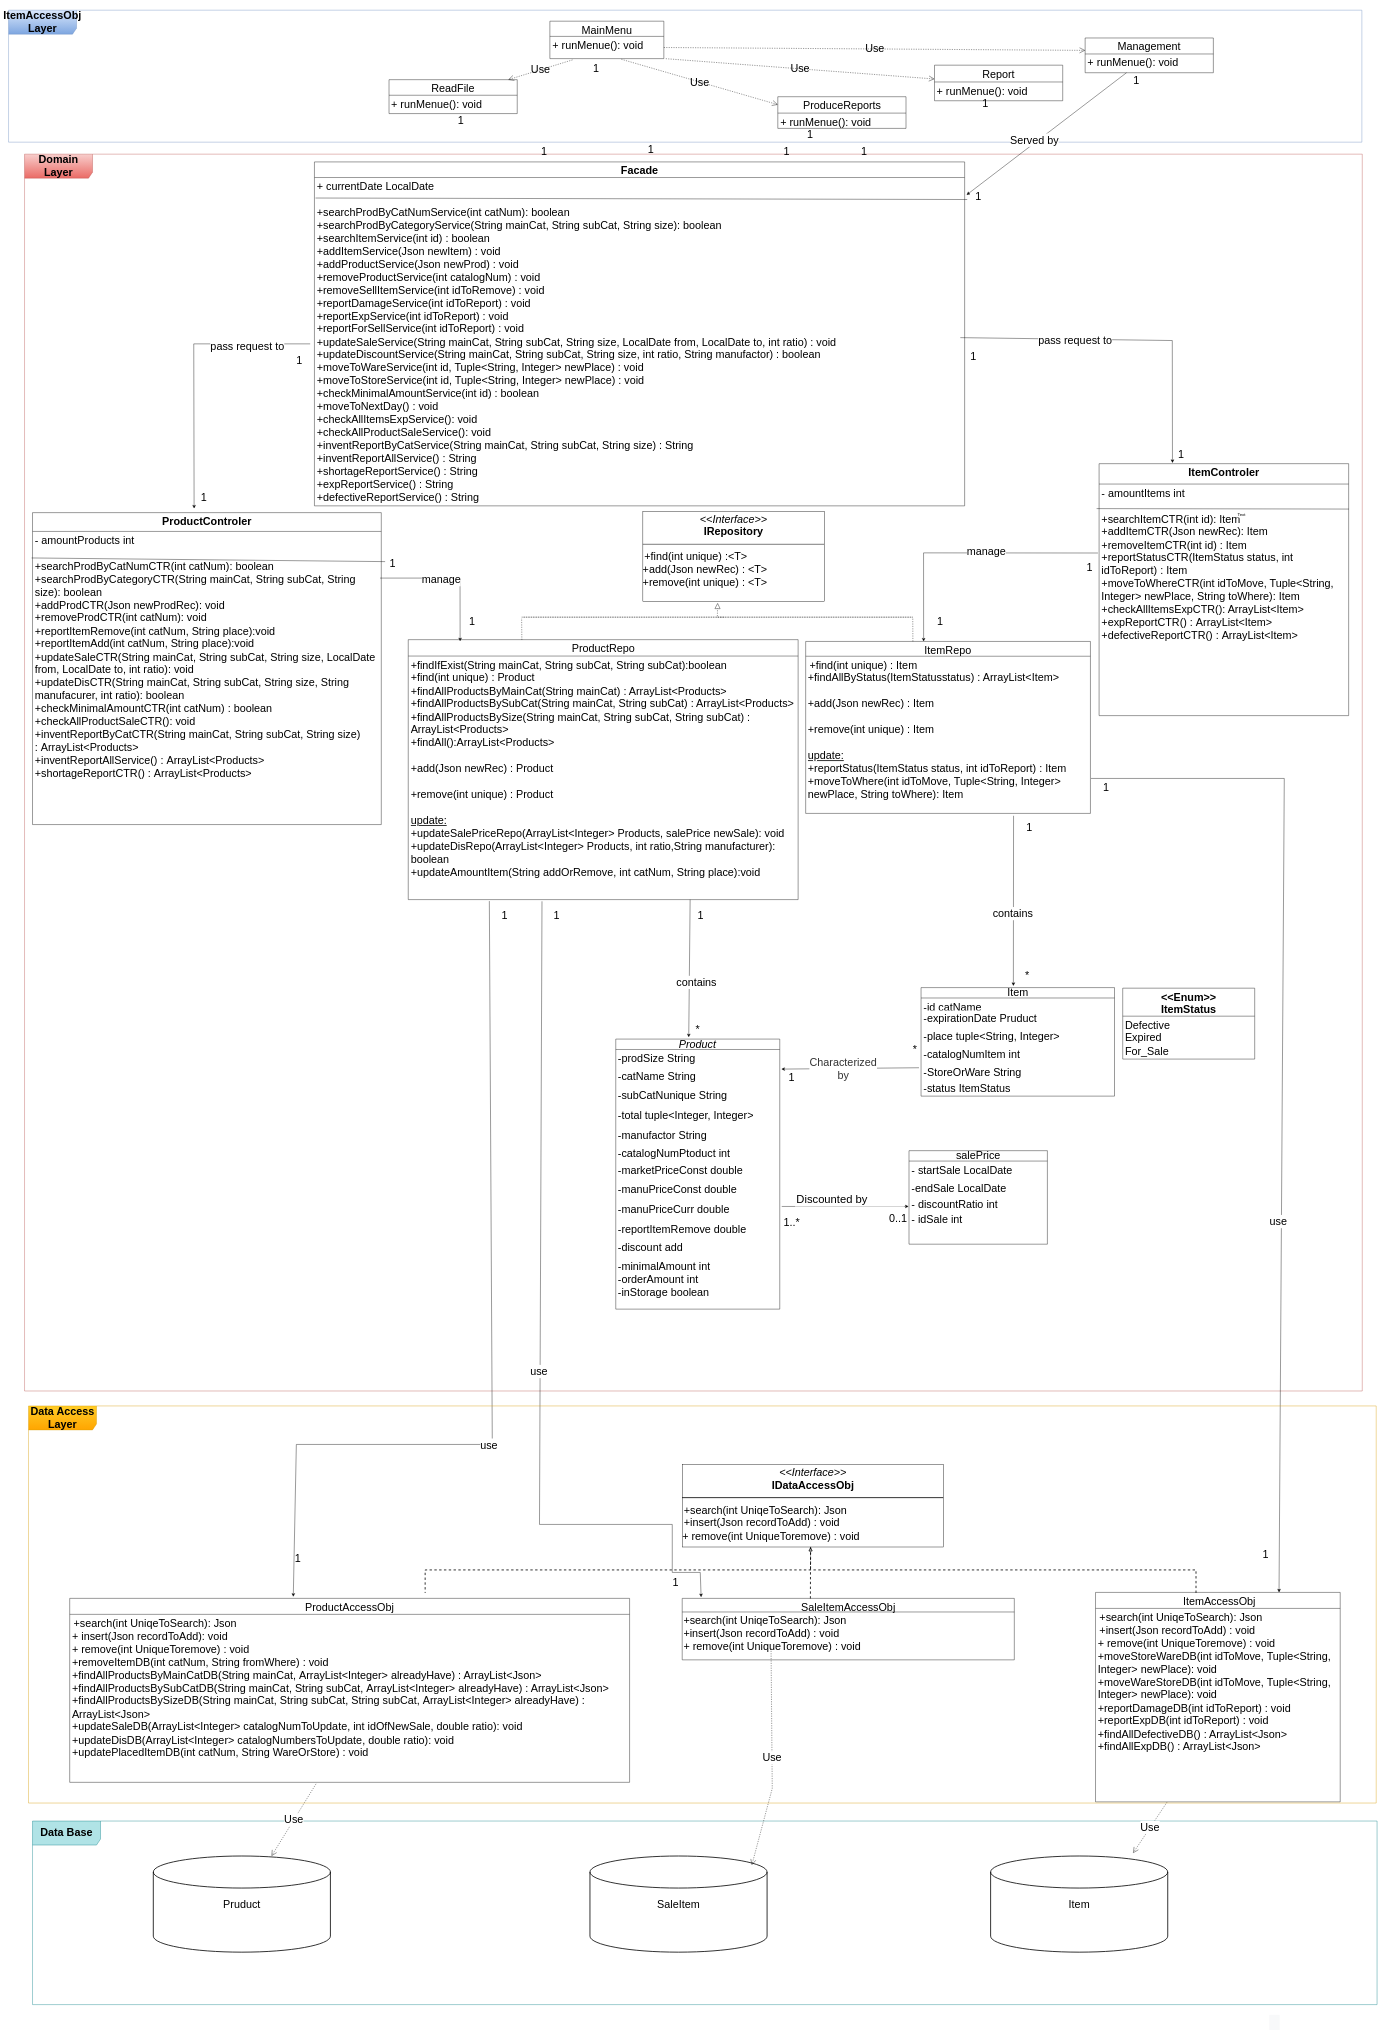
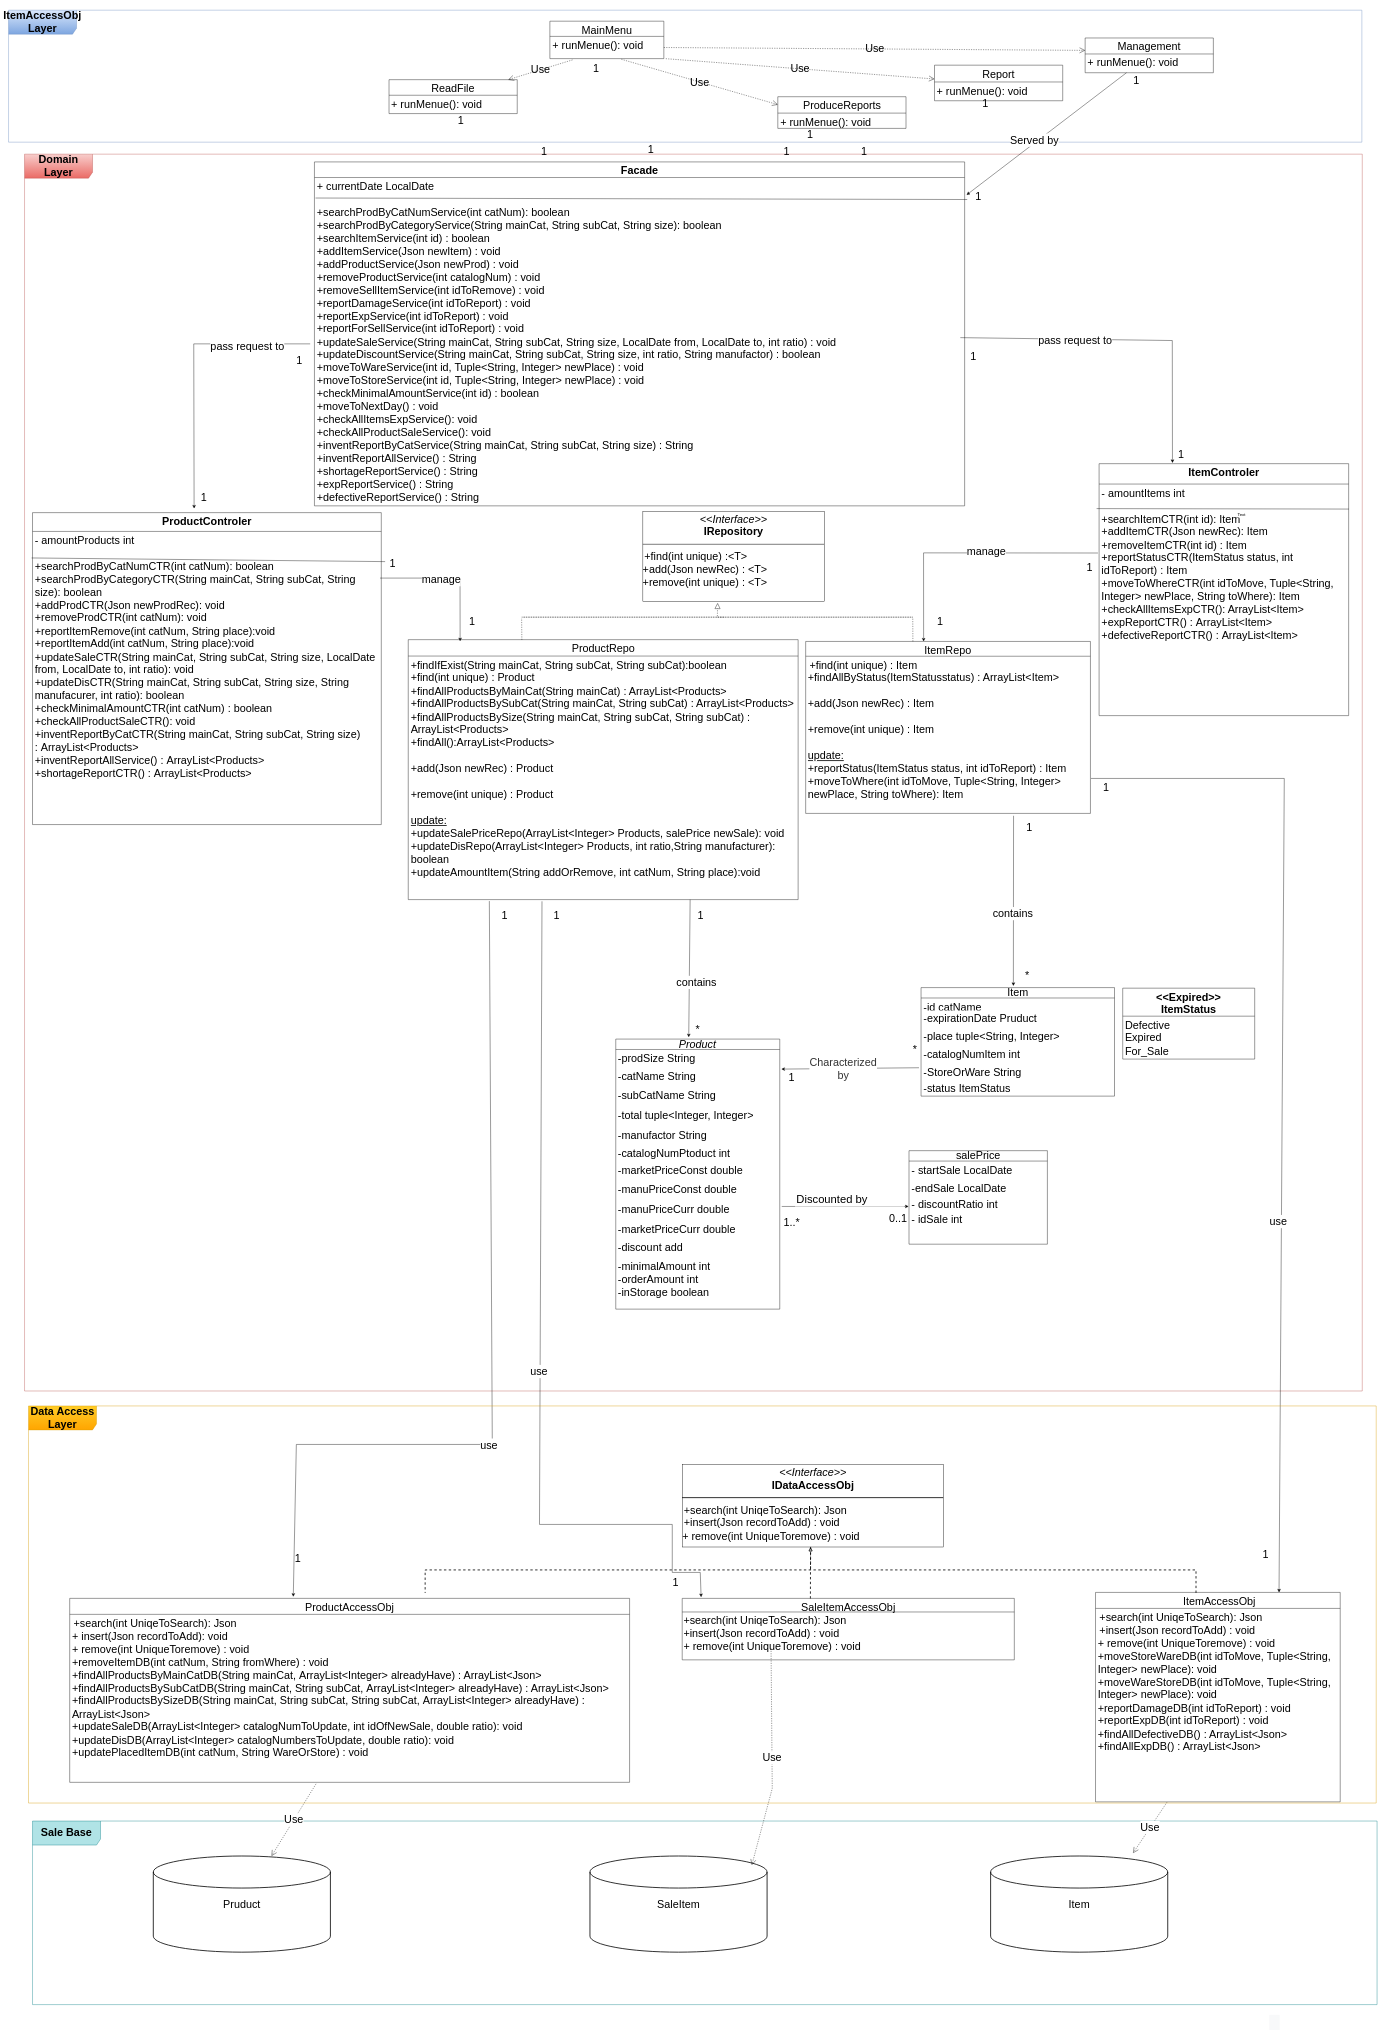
(1189, 1004) -> (1189, 1004)
(677, 1096) -> (669, 1096)
(688, 1230) -> (683, 1230)
(66, 1833) -> (66, 1833)
